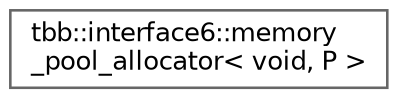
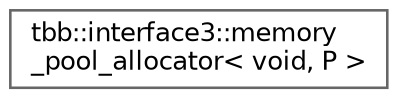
(199, 49) -> (199, 49)
